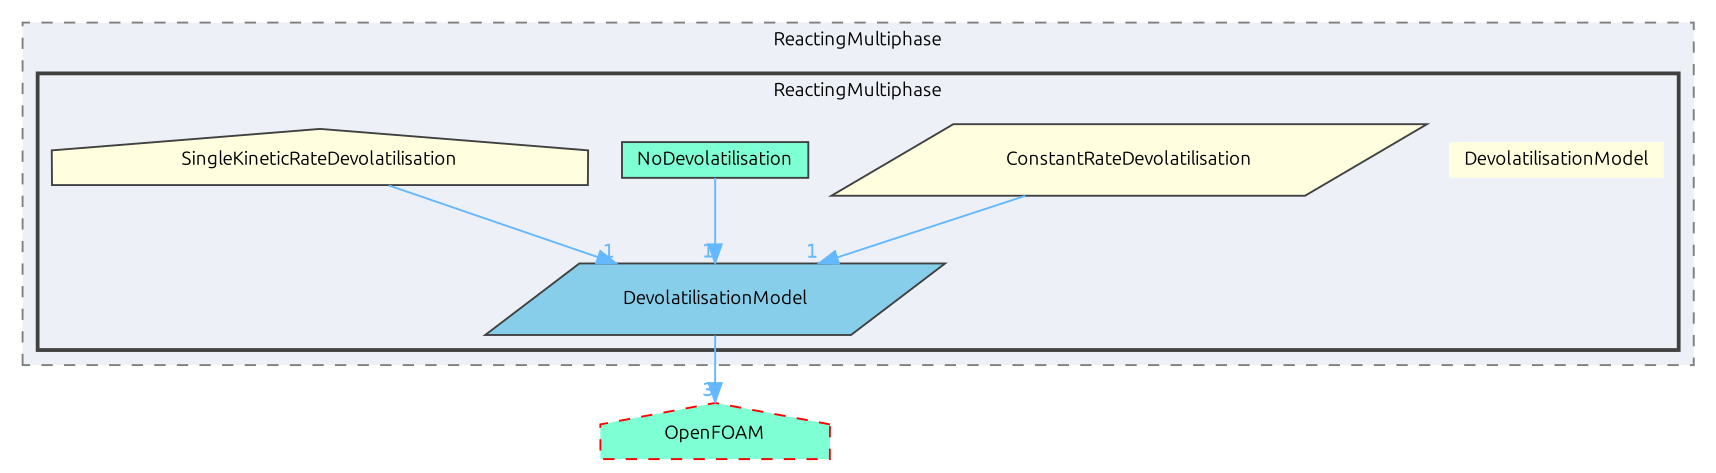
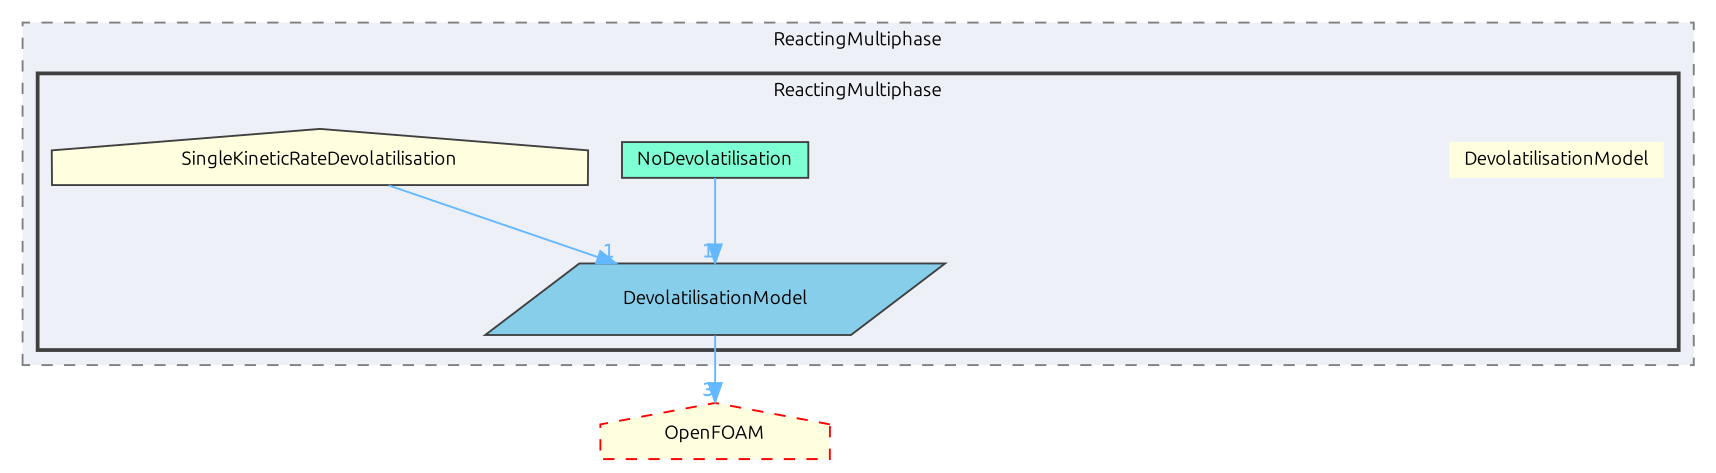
(1129, 160) -> none
(715, 434) -> (715, 434)
